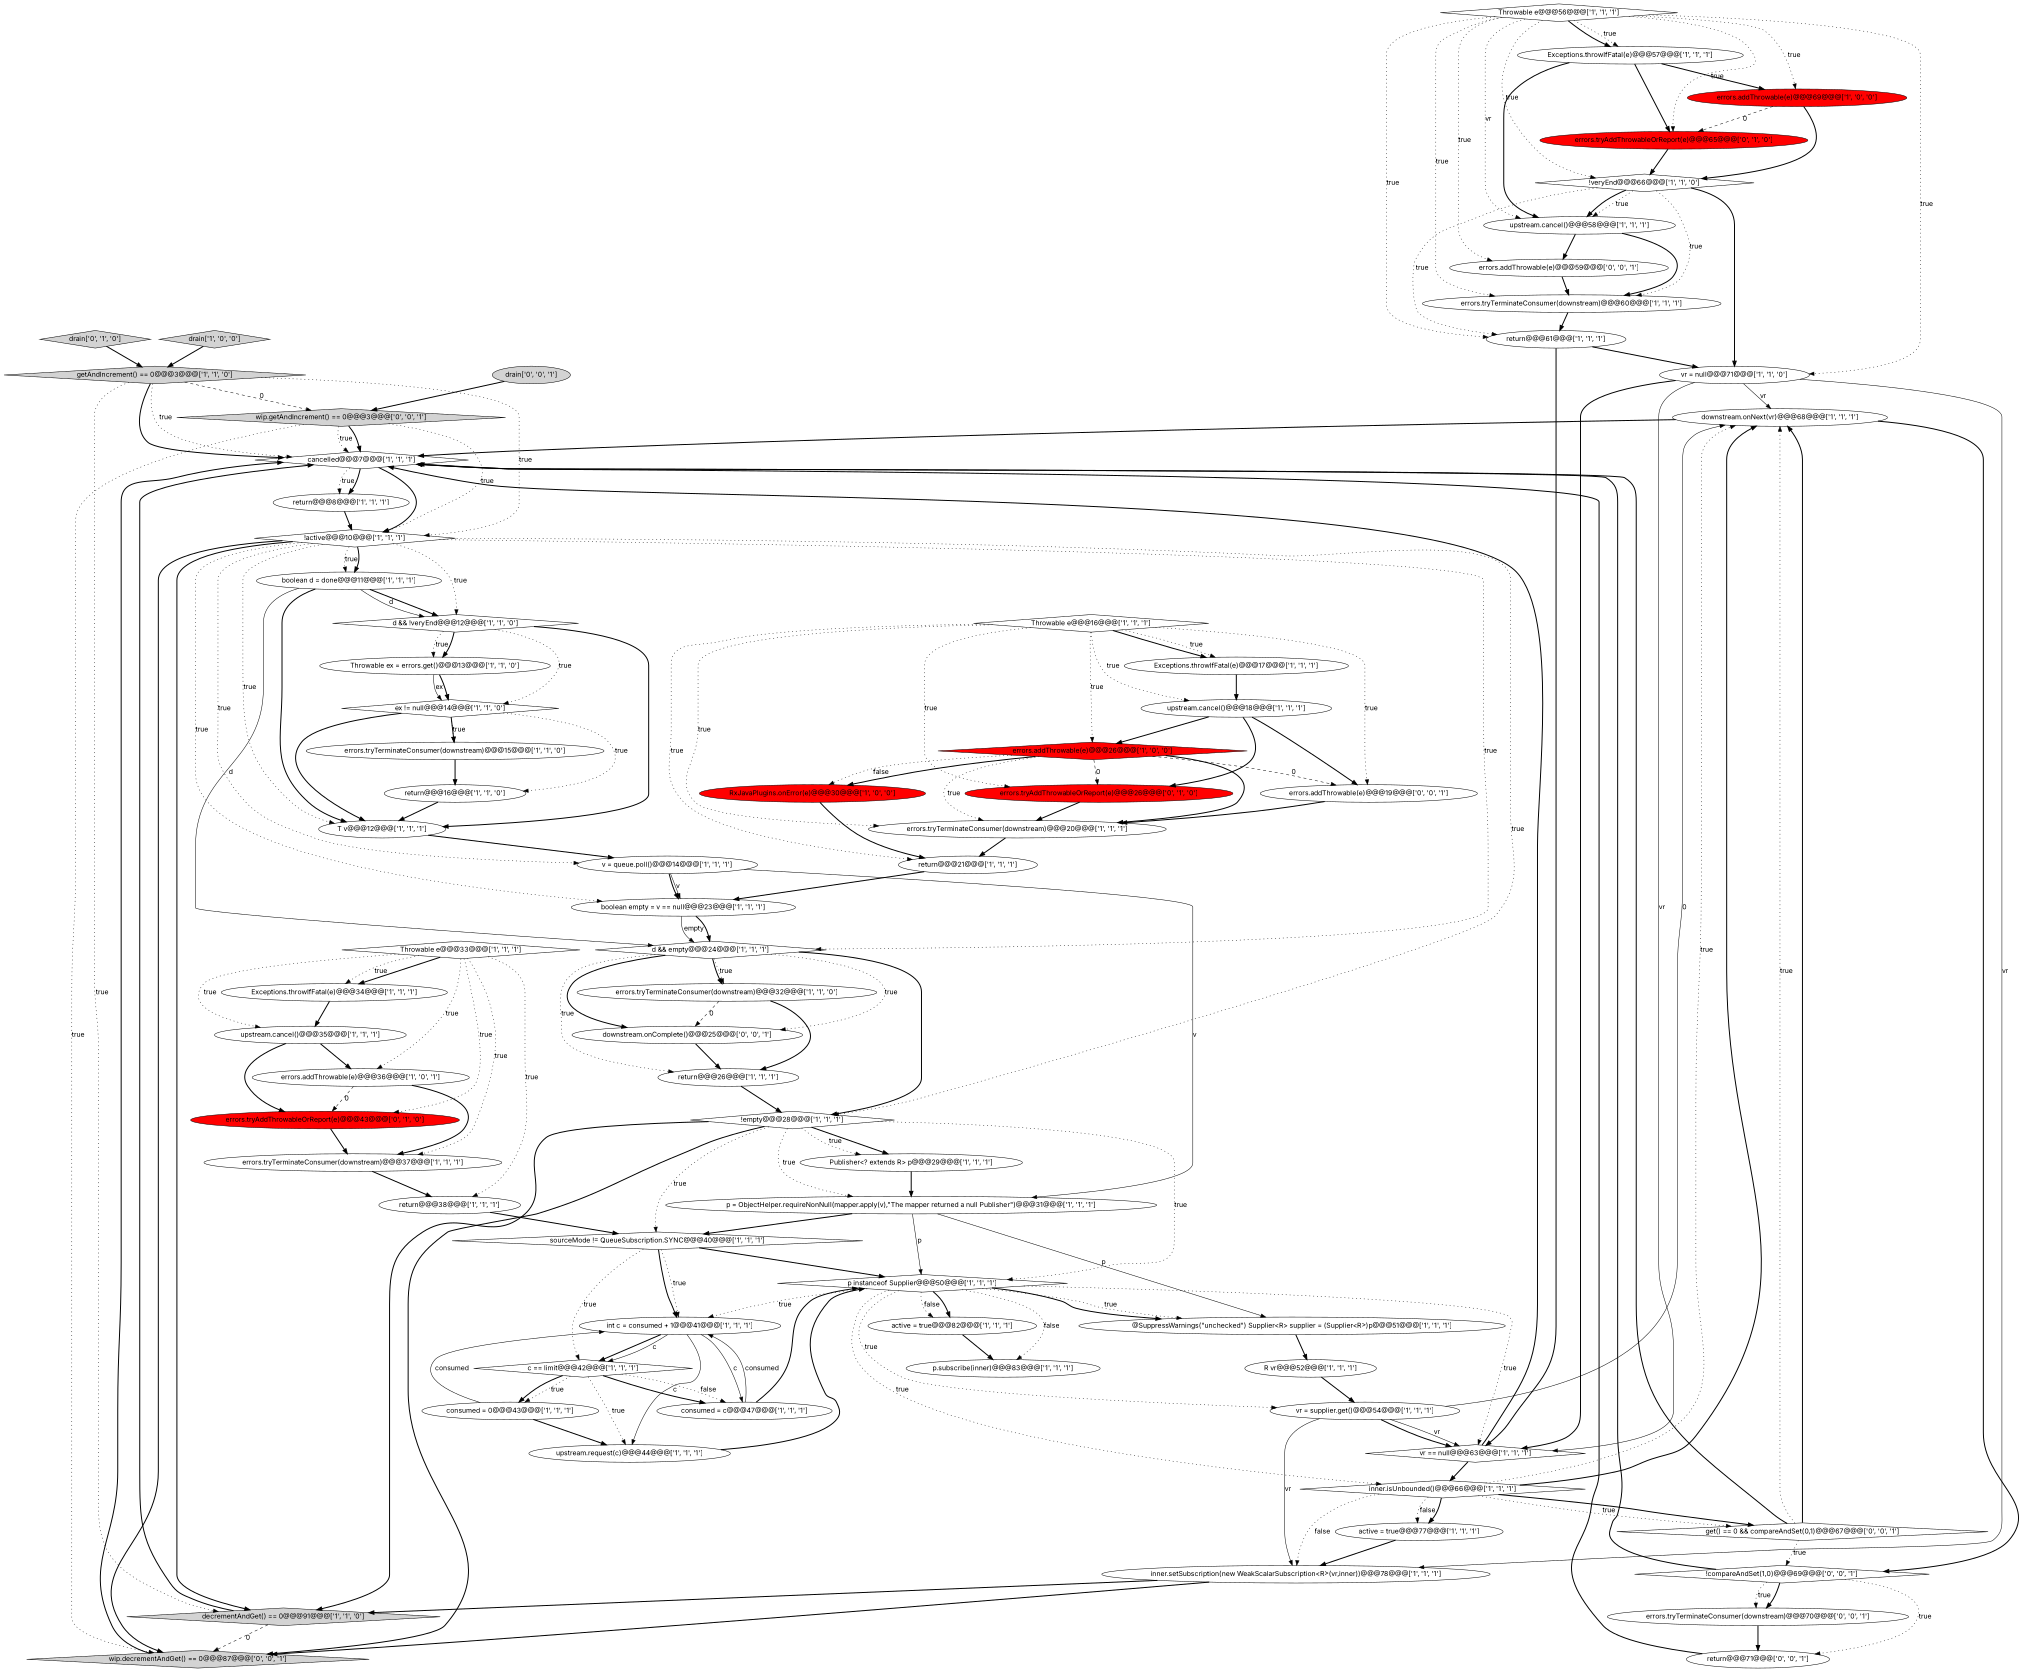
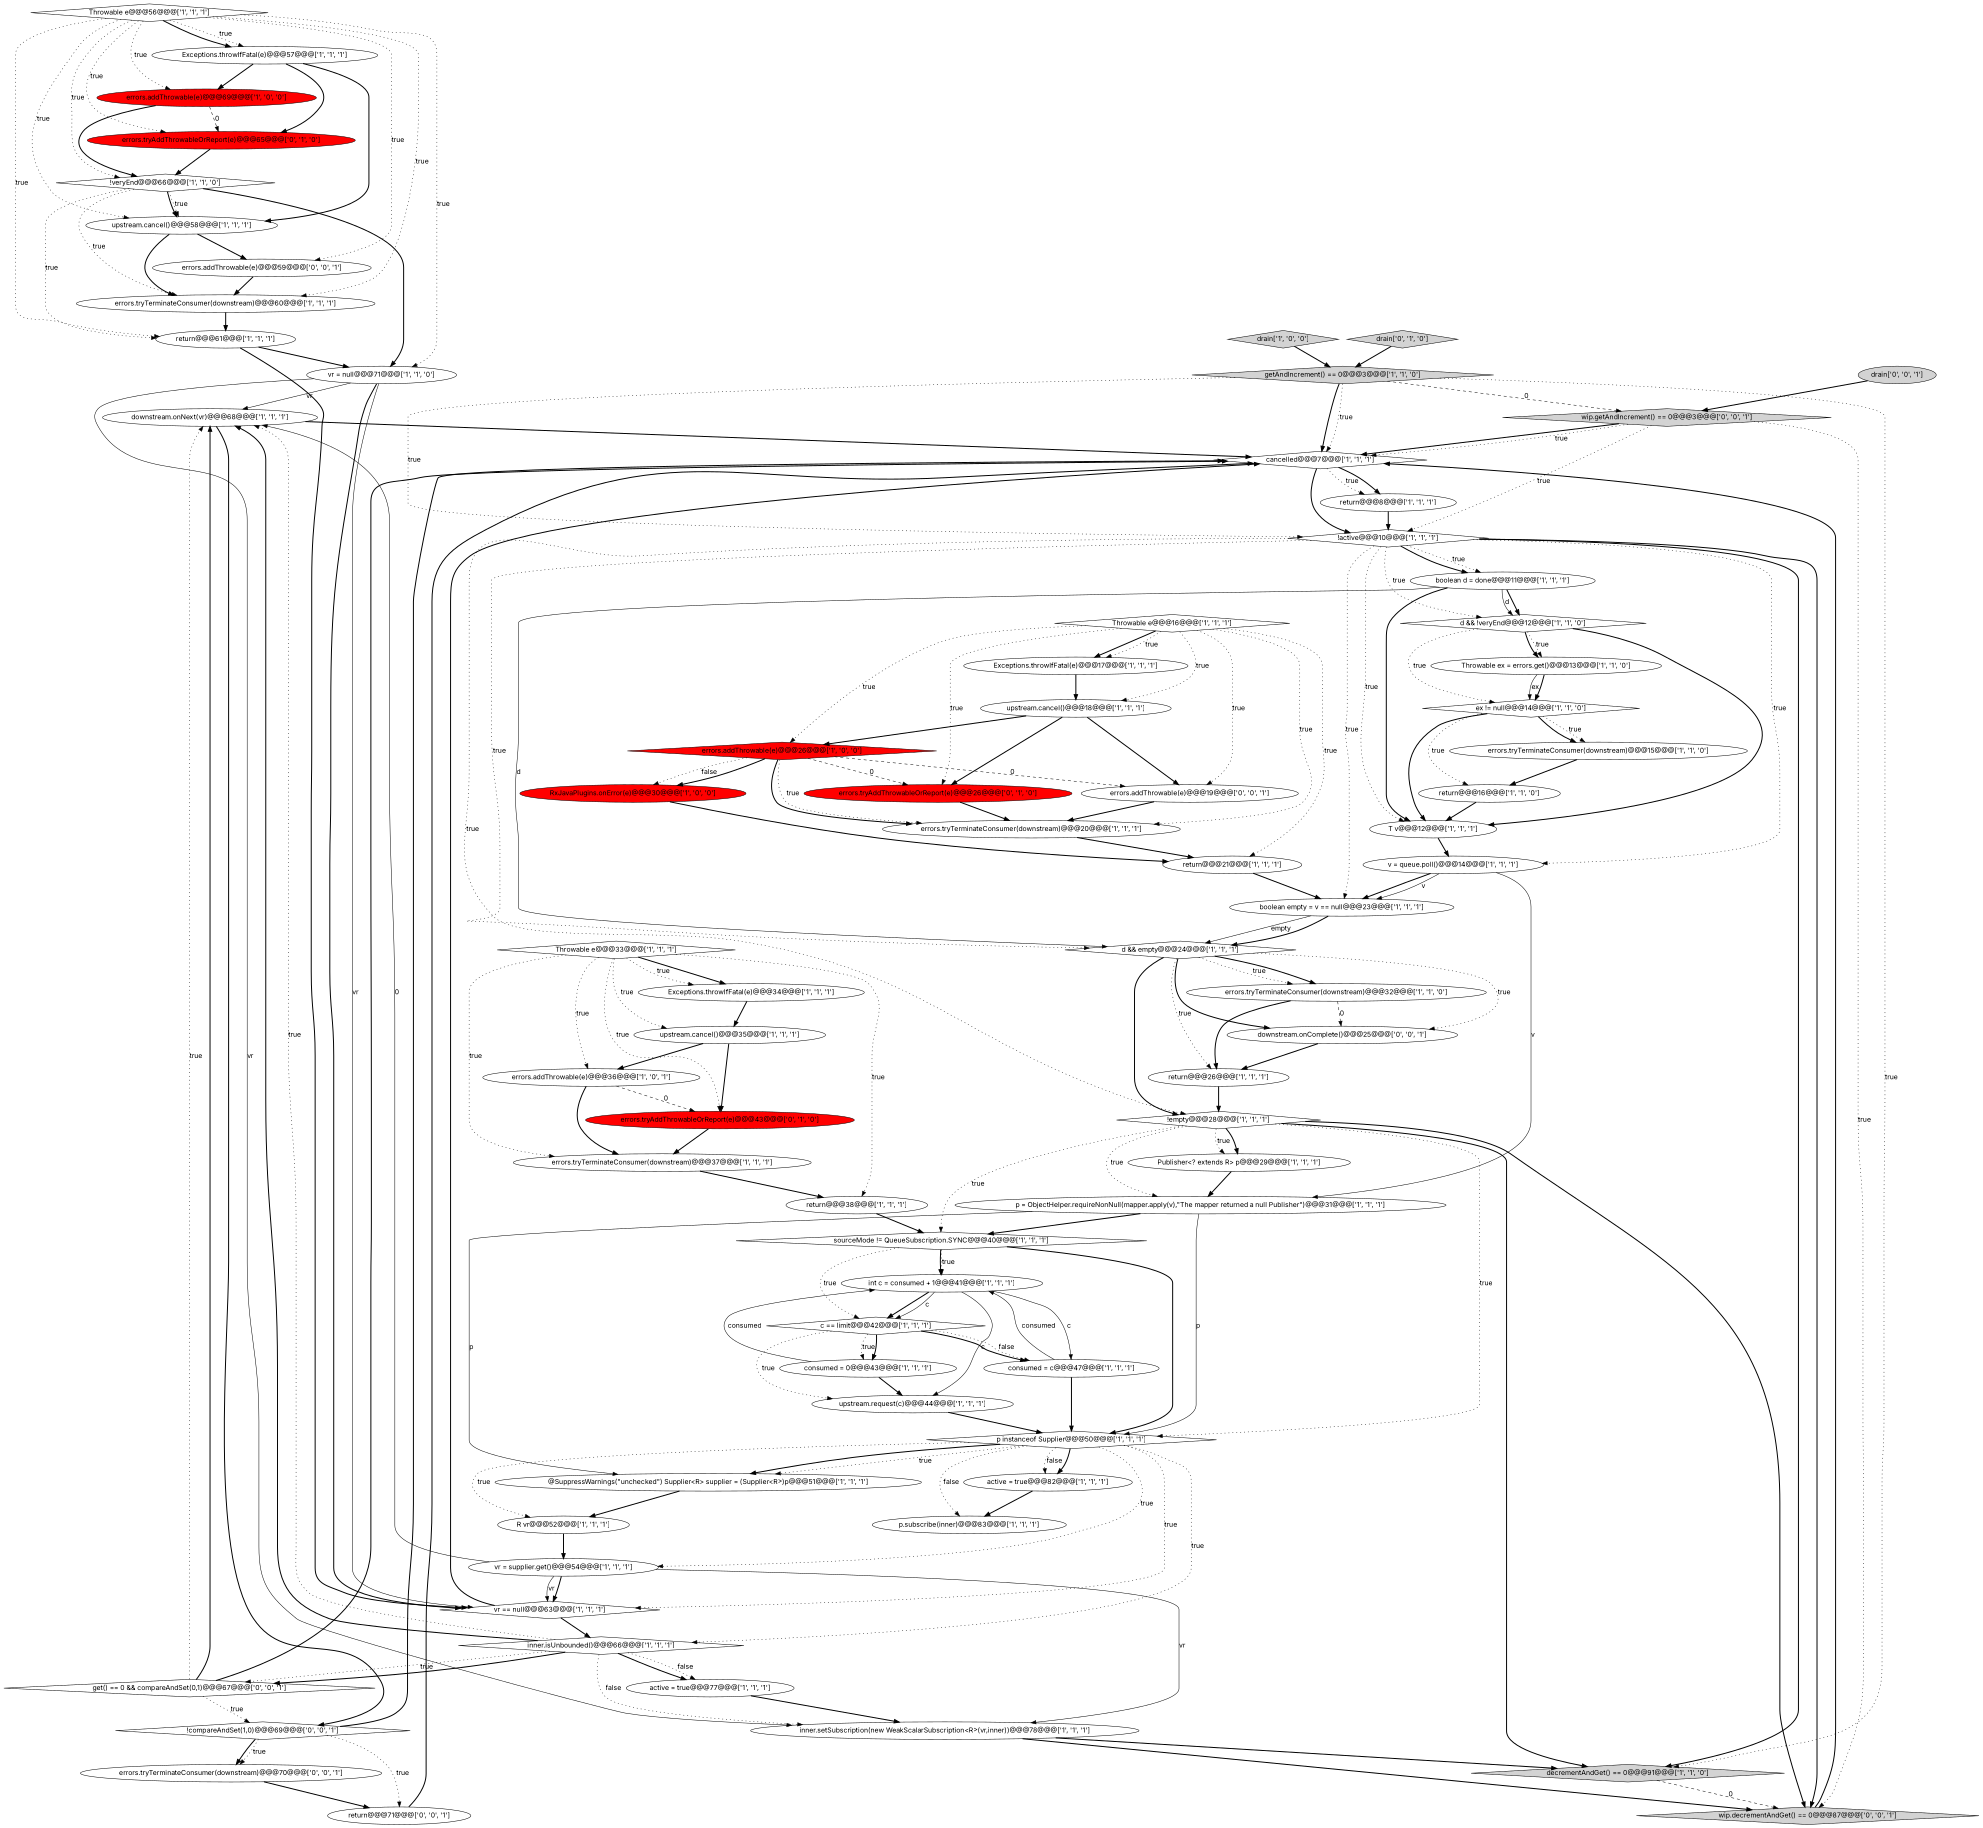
(1488, 119) -> (44, 119)
(140, 994) -> none
(789, 1299) -> (684, 1452)
